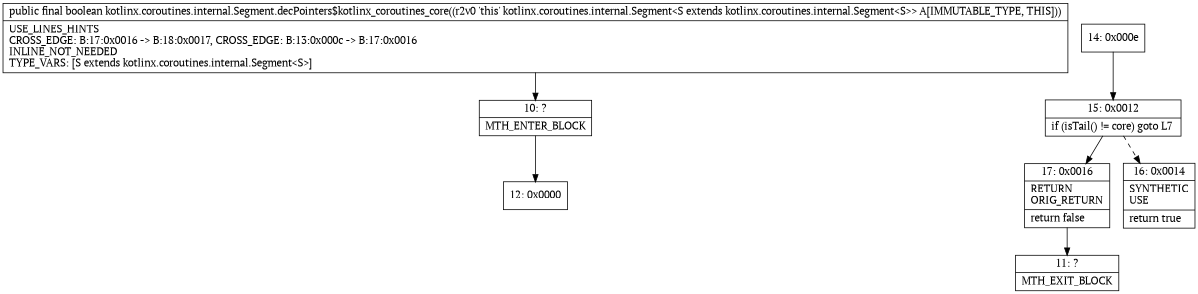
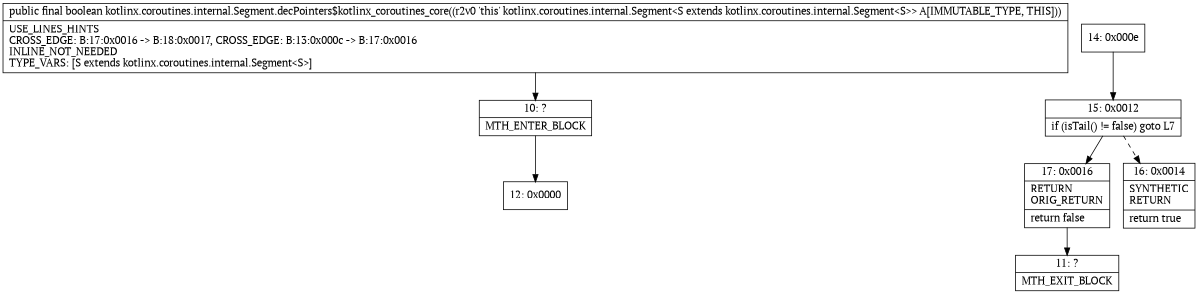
(1112, 127) -> (1113, 127)
(1139, 201) -> (1150, 201)
